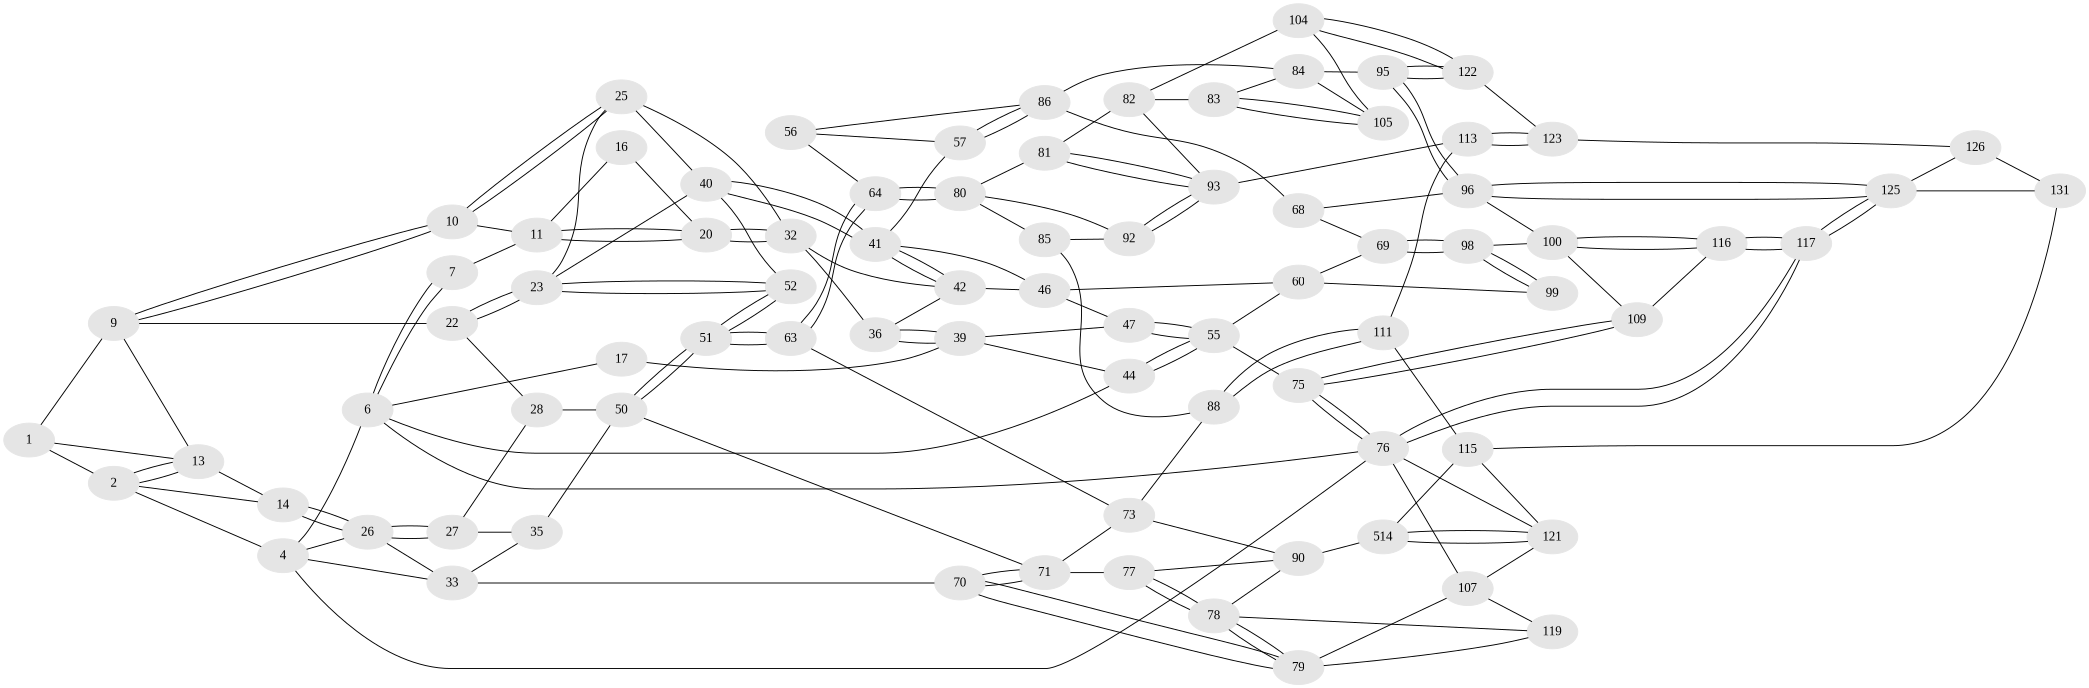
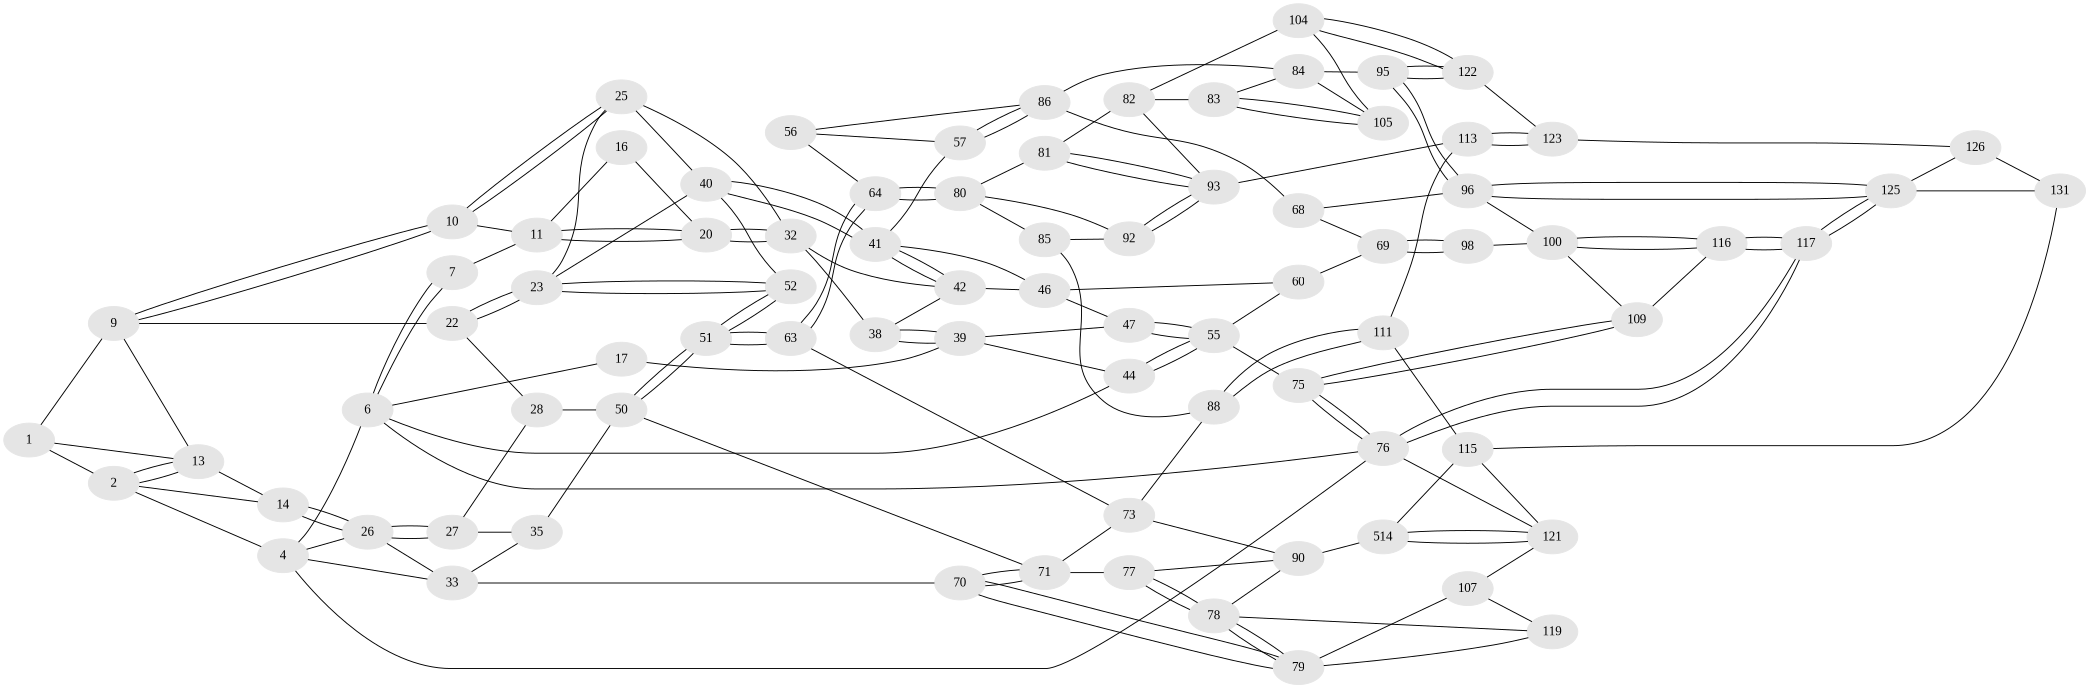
(1552, 293) -> none
(875, 335) -> (875, 335)
(1425, 519) -> none
